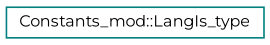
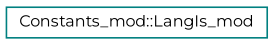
(135, 23) -> (137, 23)
